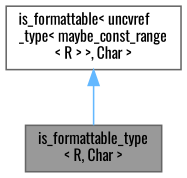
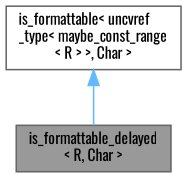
(94, 149) -> (94, 149)
